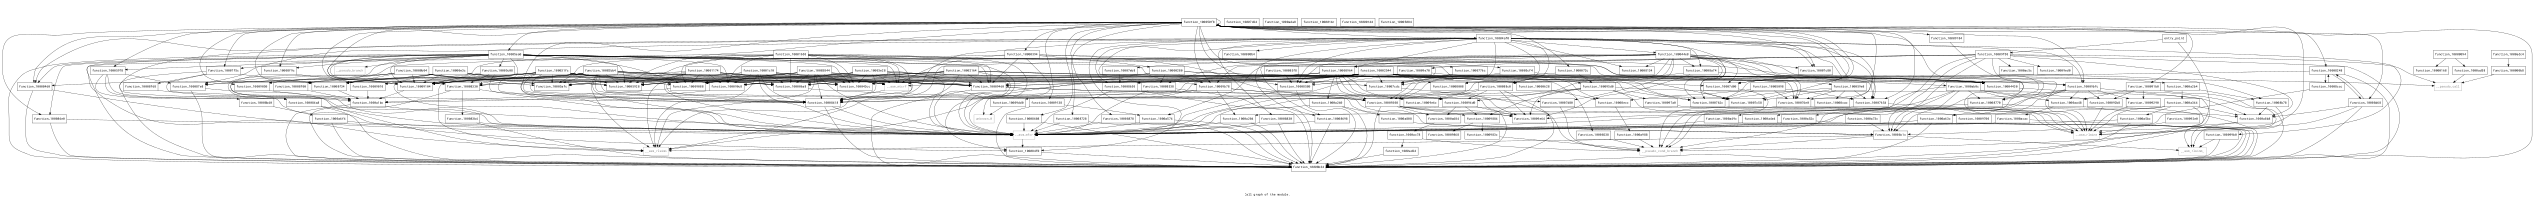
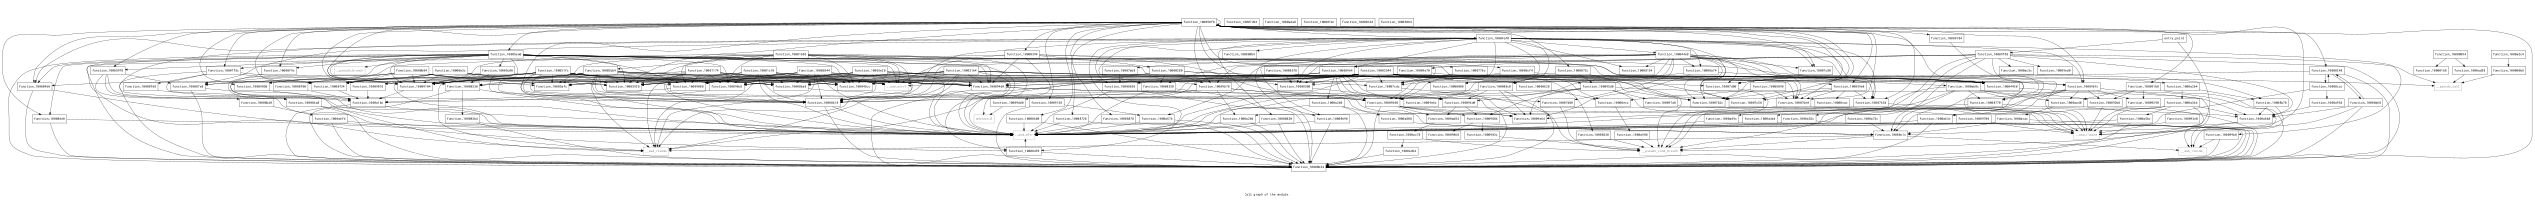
(2073, 27) -> (1568, 28)
(1713, 41) -> (1803, 49)
(791, 69) -> (685, 63)
none -> (1481, 75)
(522, 76) -> none
none -> (693, 78)
none -> (772, 78)
(346, 79) -> (318, 78)
(1818, 94) -> none
(864, 95) -> (930, 92)
none -> (2327, 103)
(1488, 109) -> none
(1687, 109) -> (1664, 93)
(1920, 109) -> (1953, 129)
(1349, 112) -> (1348, 92)
none -> (2031, 128)
(1023, 142) -> (1025, 144)
